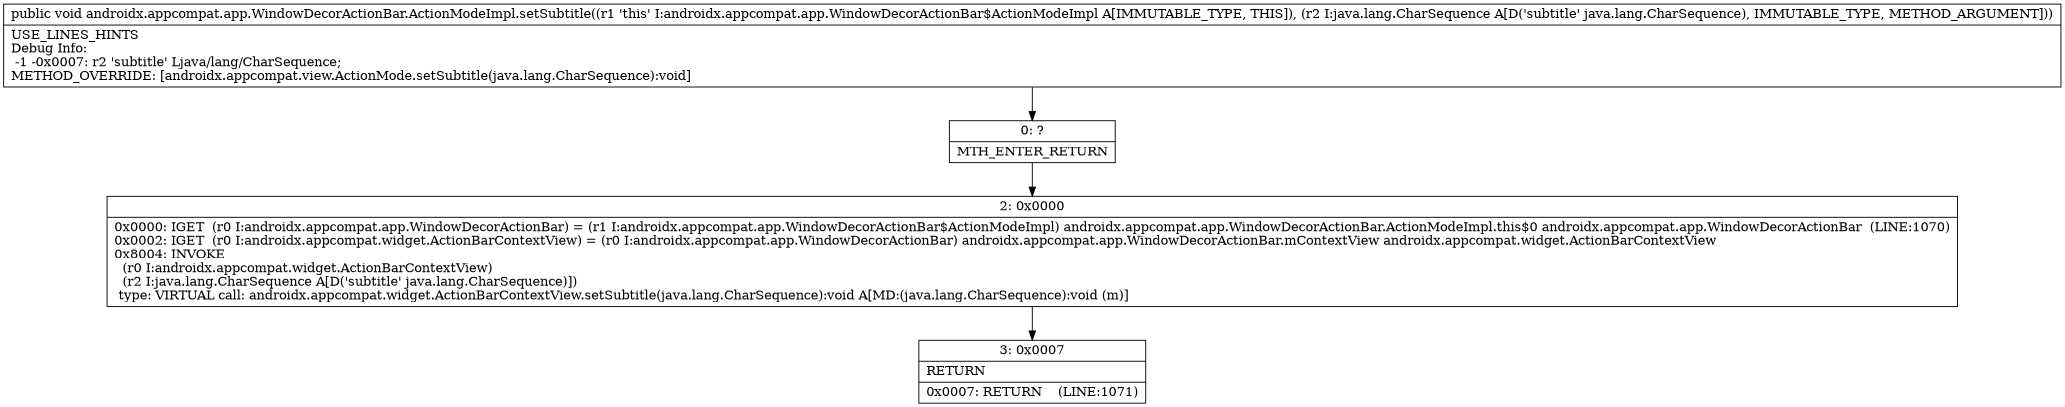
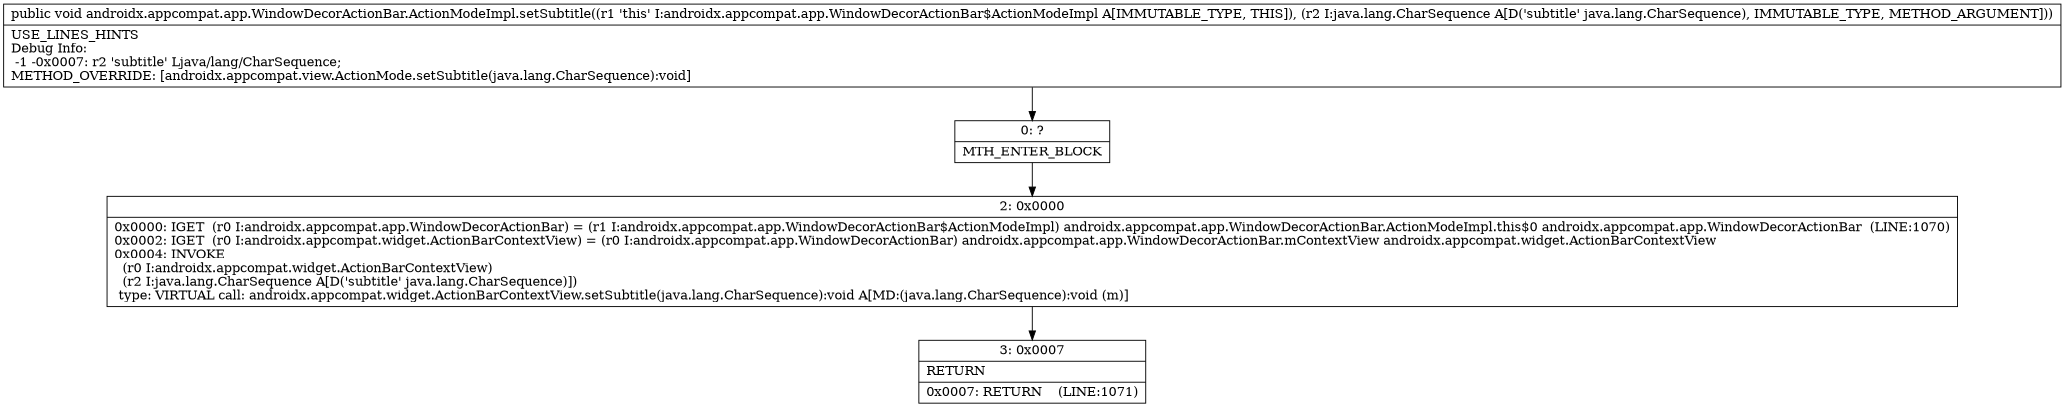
(1032, 152) -> (1032, 152)
(174, 255) -> (174, 255)
